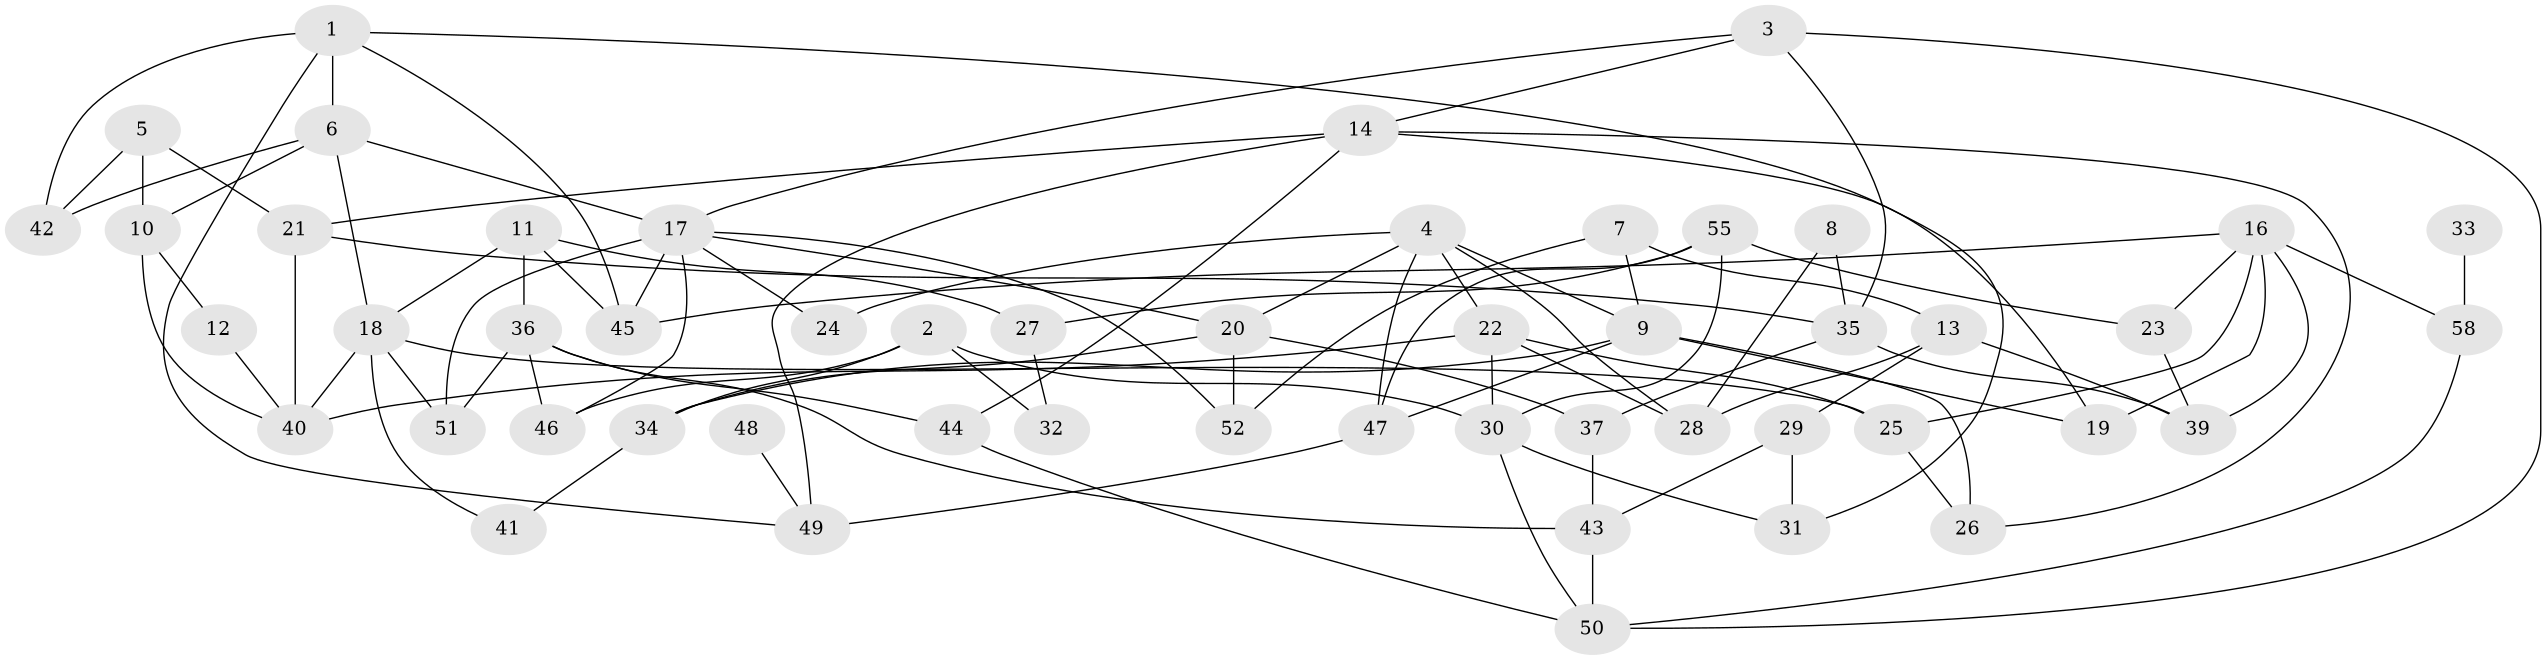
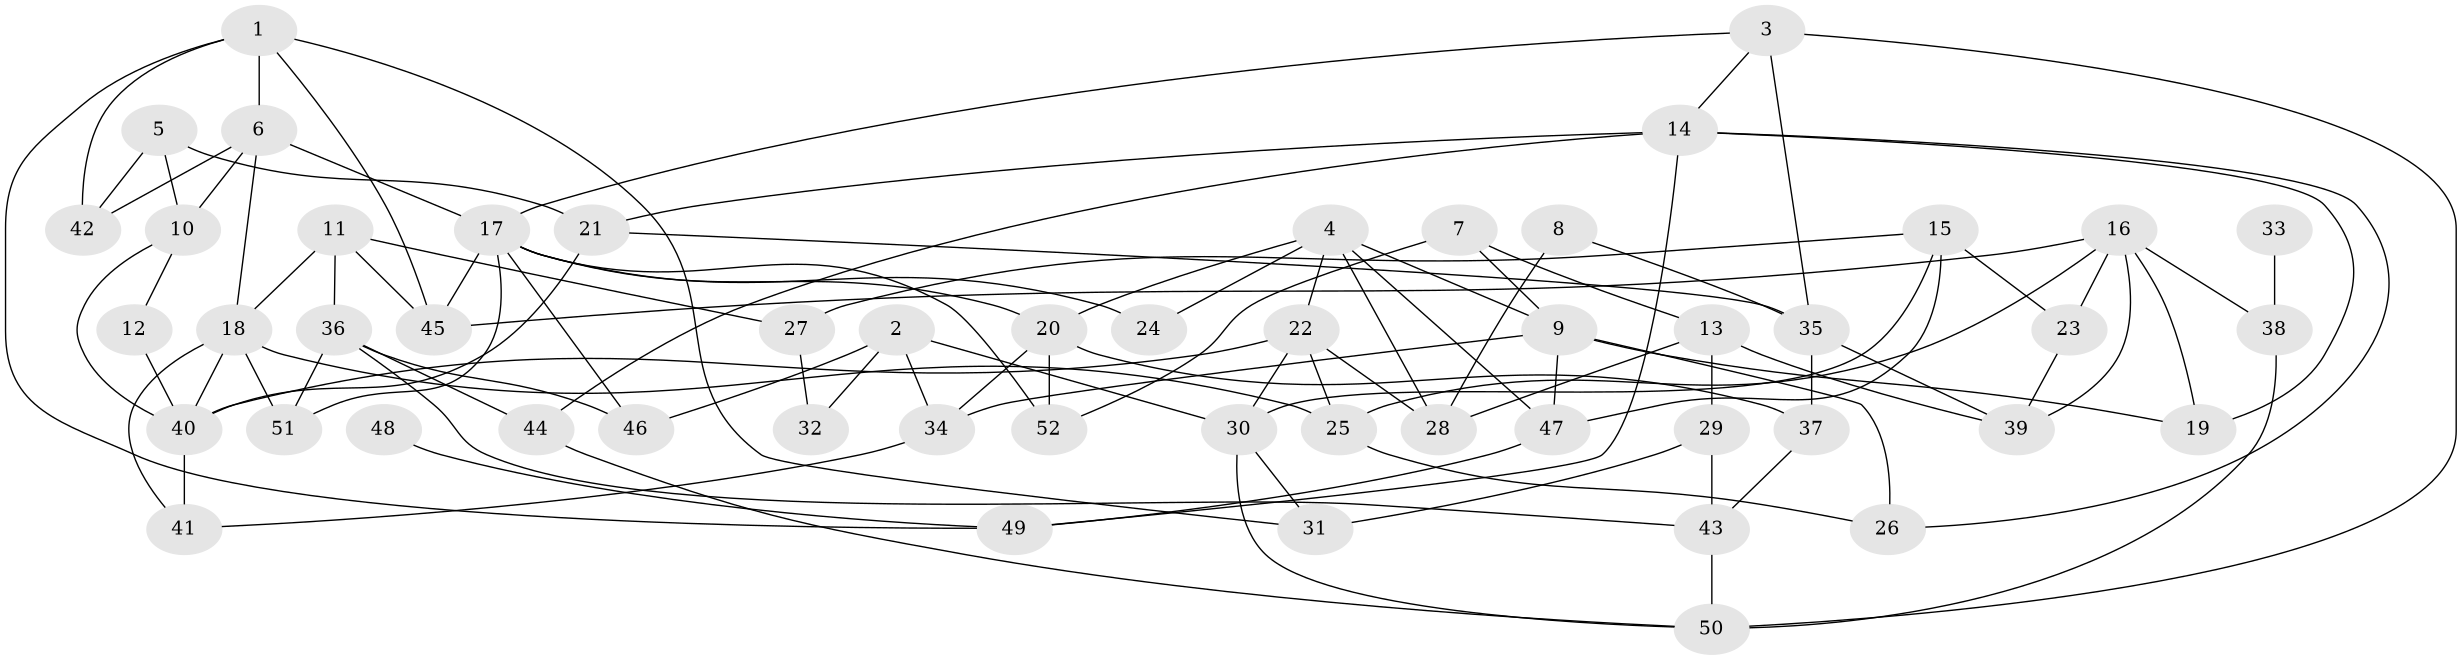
(1720, 230) -> (1941, 230)
(2465, 330) -> (2275, 330)
none -> (184, 480)
